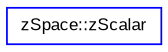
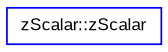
(84, 26) -> (84, 26)
